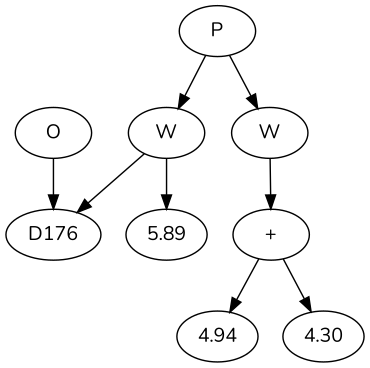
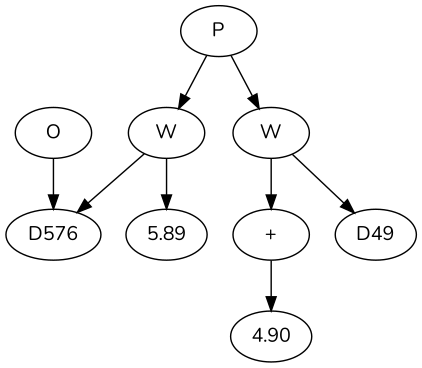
(53, 235) -> (53, 235)
none -> (376, 235)
(217, 337) -> none
(323, 337) -> (271, 337)
